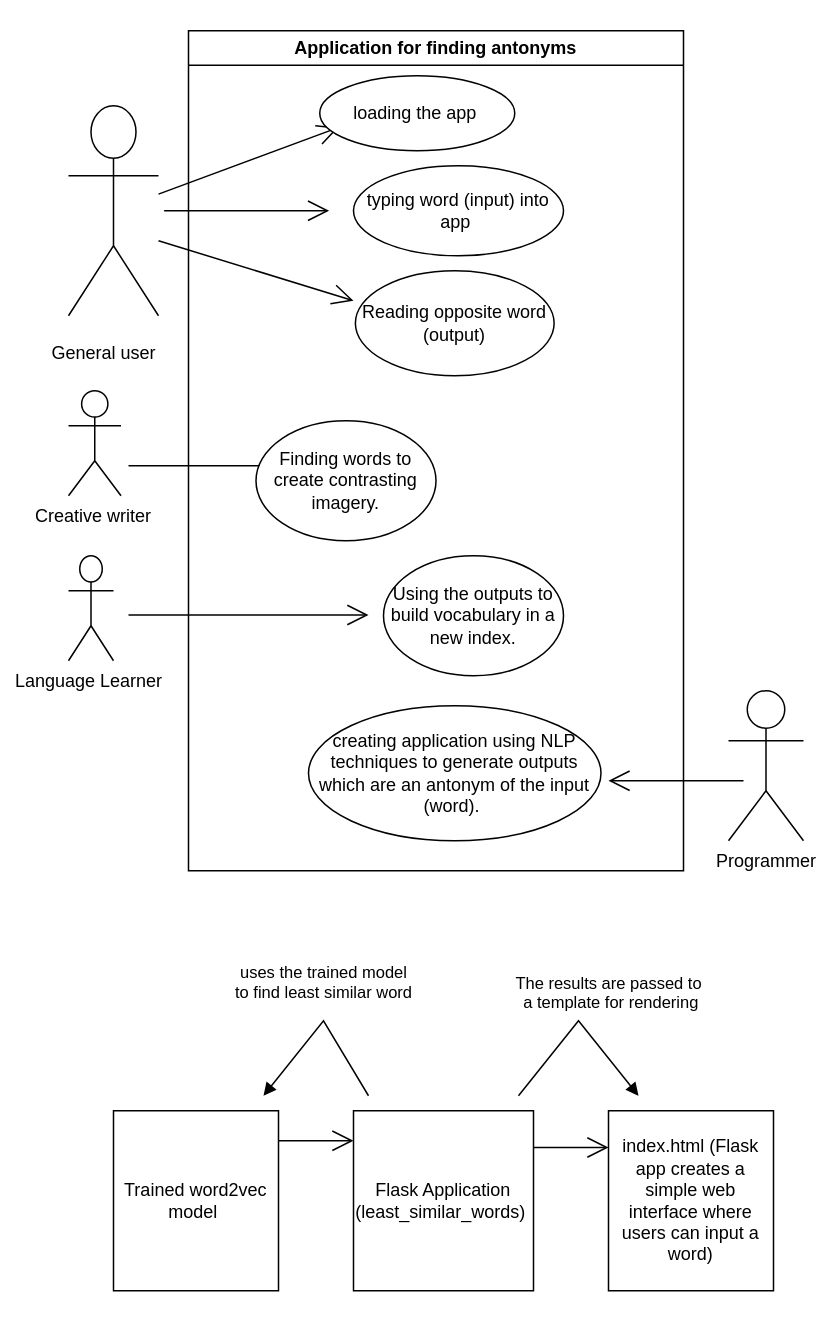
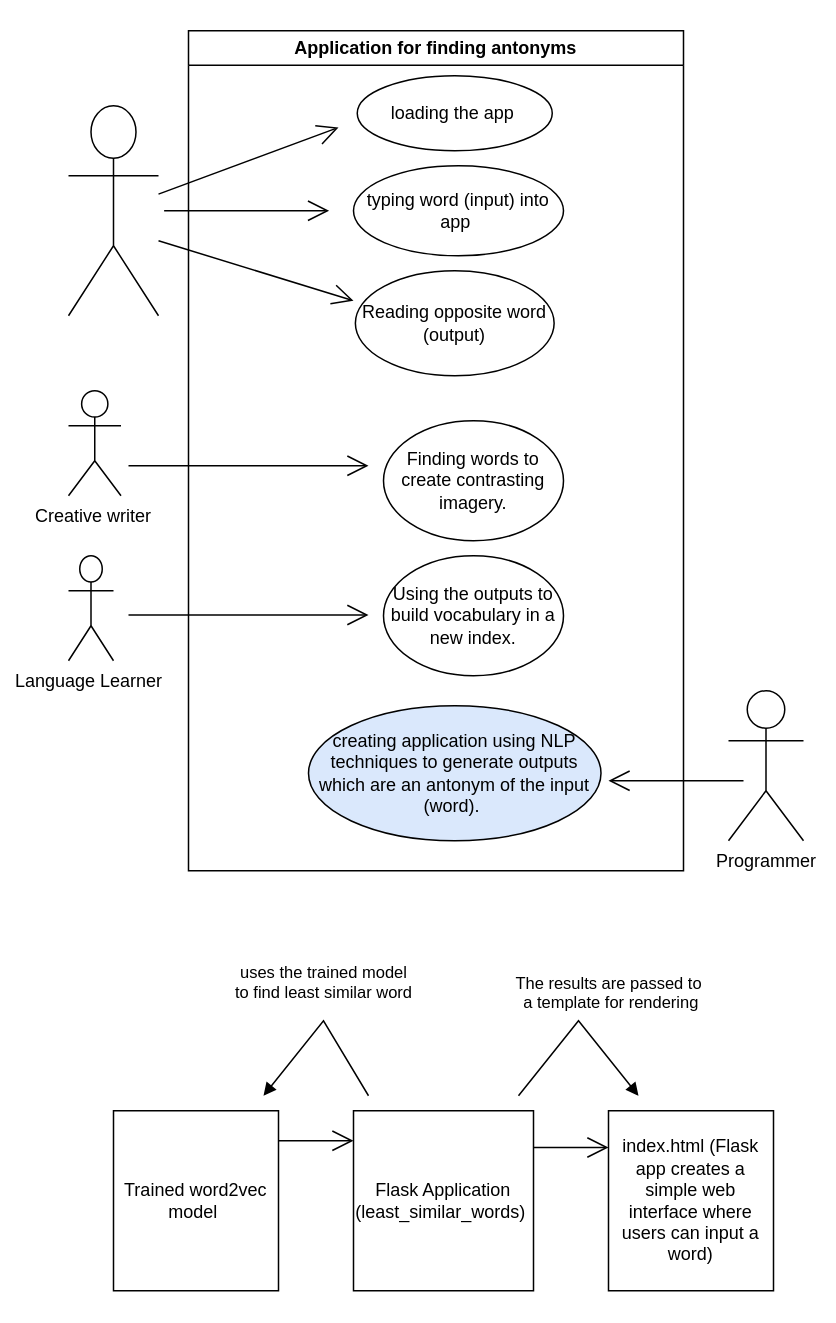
(417, 113) -> (455, 113)
(106, 353) -> none
(346, 481) -> (473, 481)
(455, 773) -> (455, 773)
